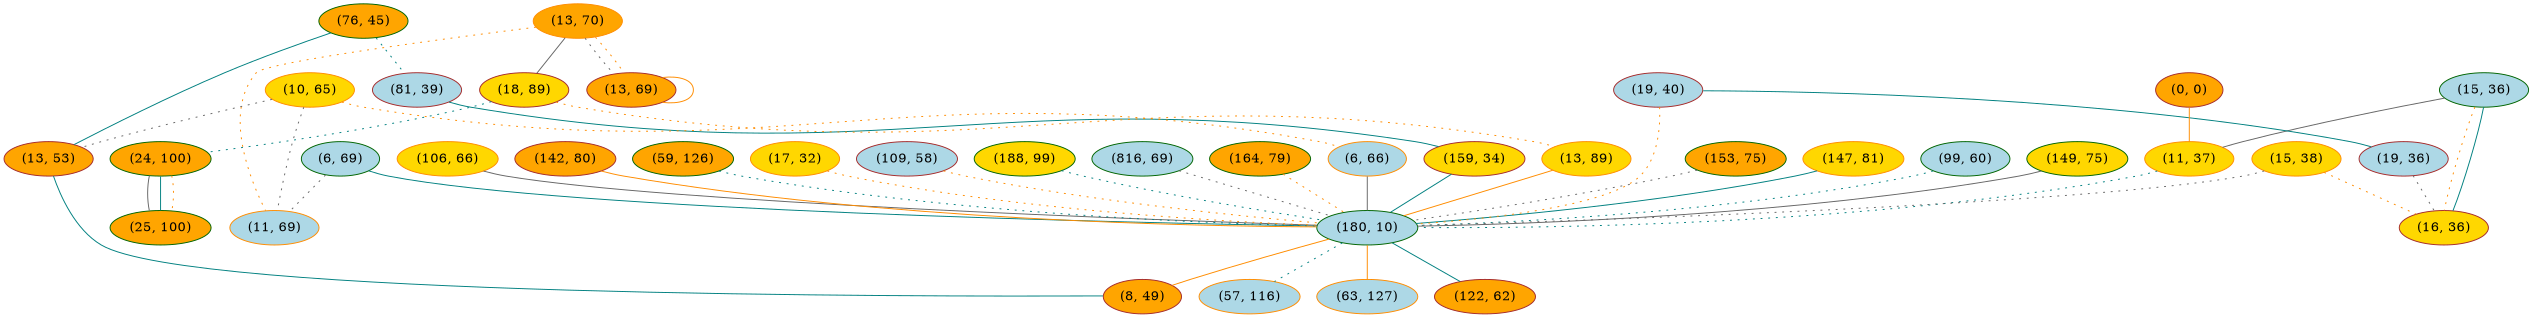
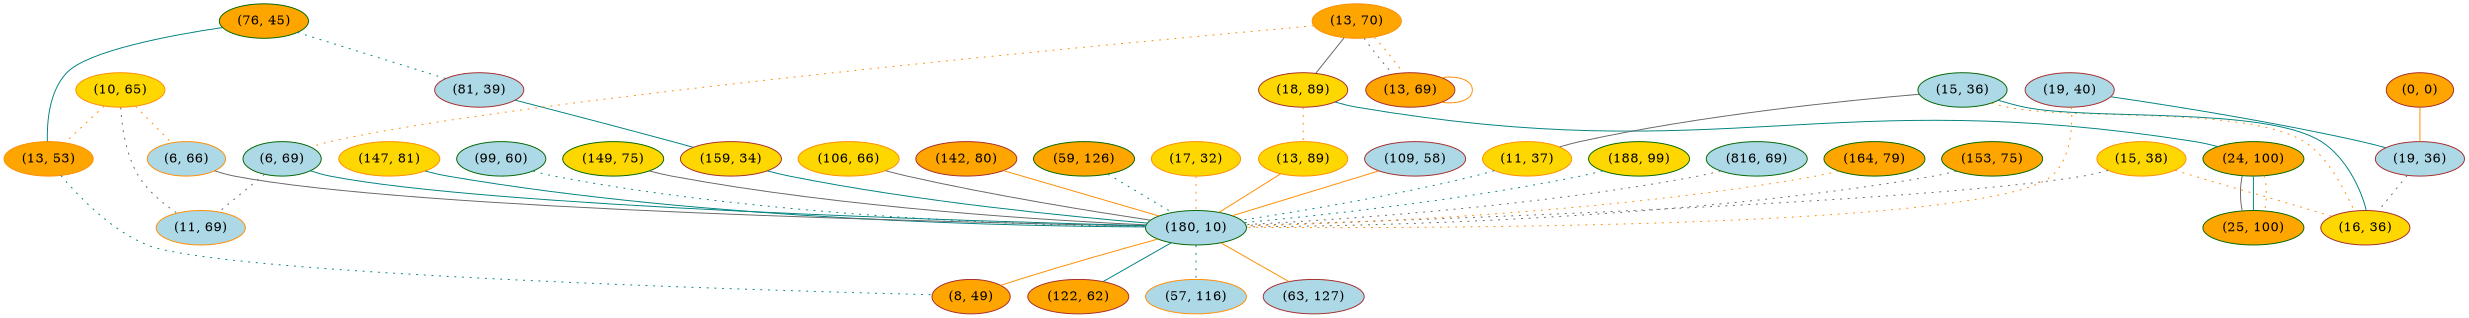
(323, 57) -> (811, 75)
(177, 122) -> (84, 124)
(2189, 124) -> (2420, 124)
(350, 131) -> (1776, 126)
(49, 159) -> (49, 159)
(1130, 203) -> (1306, 193)
(558, 290) -> (483, 278)
(1367, 297) -> (1314, 297)
